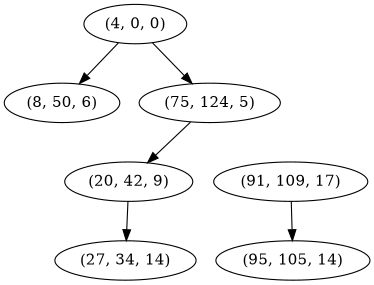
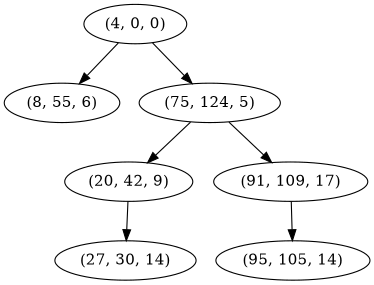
(62, 103) -> (62, 103)
none -> (246, 139)
(125, 260) -> (125, 260)
